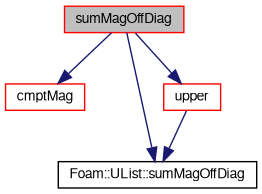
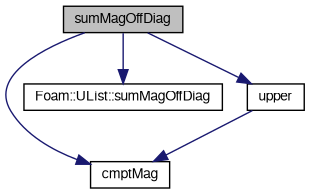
(124, 19) -> (123, 19)
(45, 97) -> (130, 175)
(192, 97) -> (276, 97)
(178, 130) -> (209, 133)
